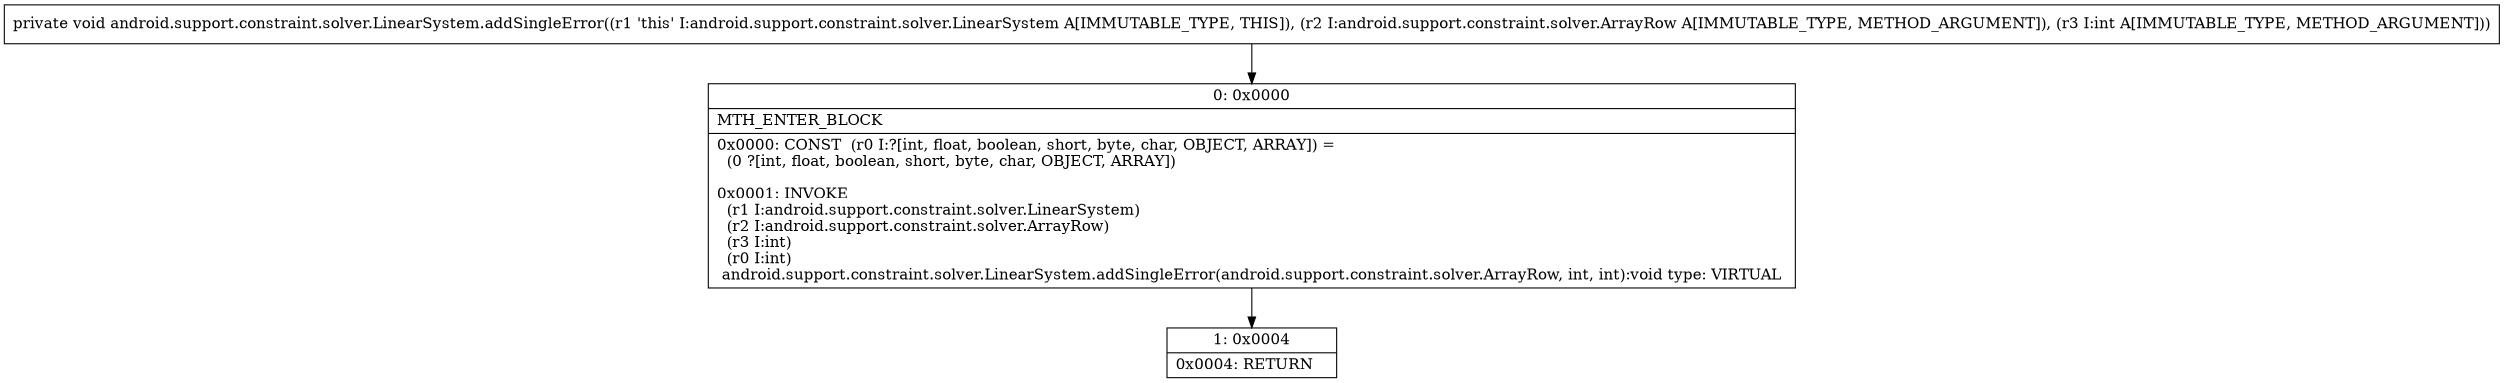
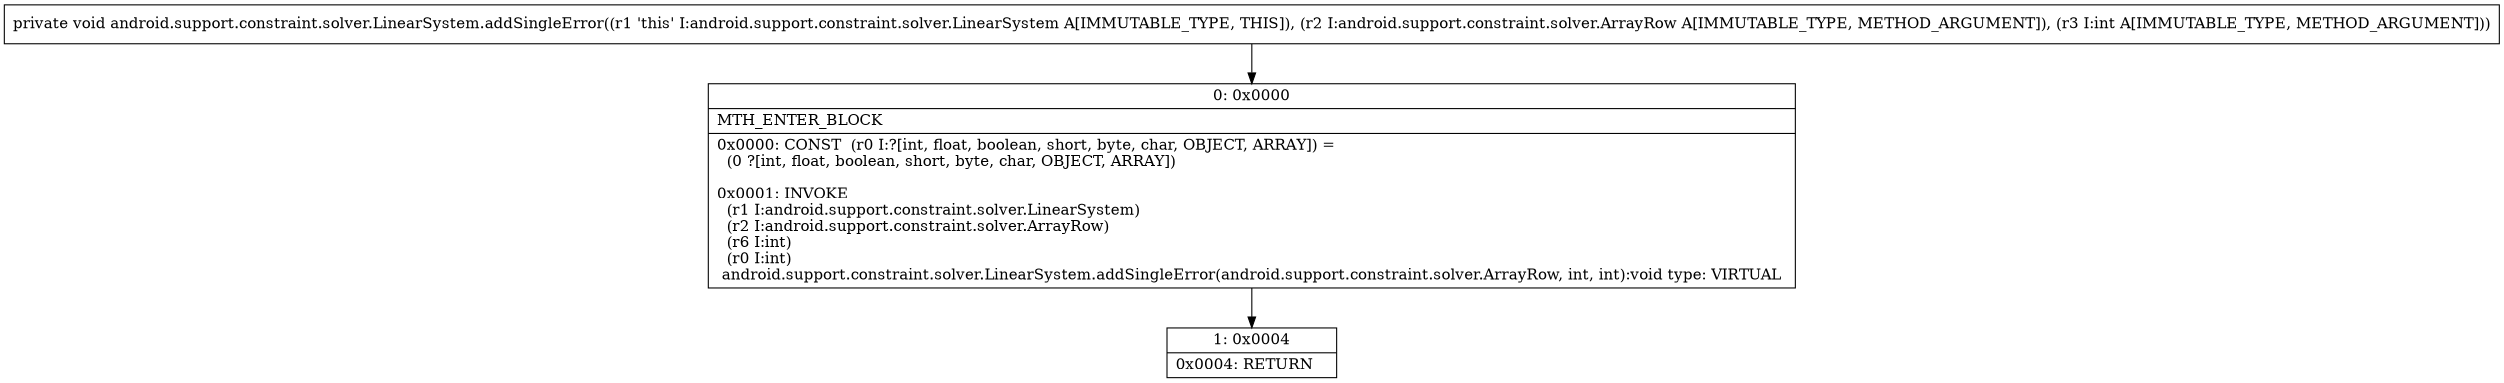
(755, 243) -> (755, 243)
